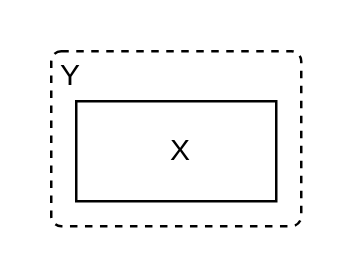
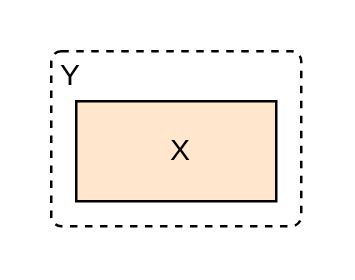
(176, 151) -> (176, 151)
